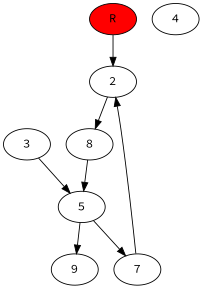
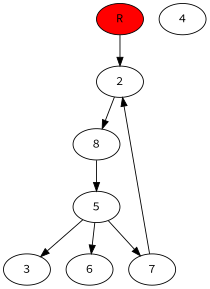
(51, 172) -> (65, 235)
(75, 270) -> (90, 270)
